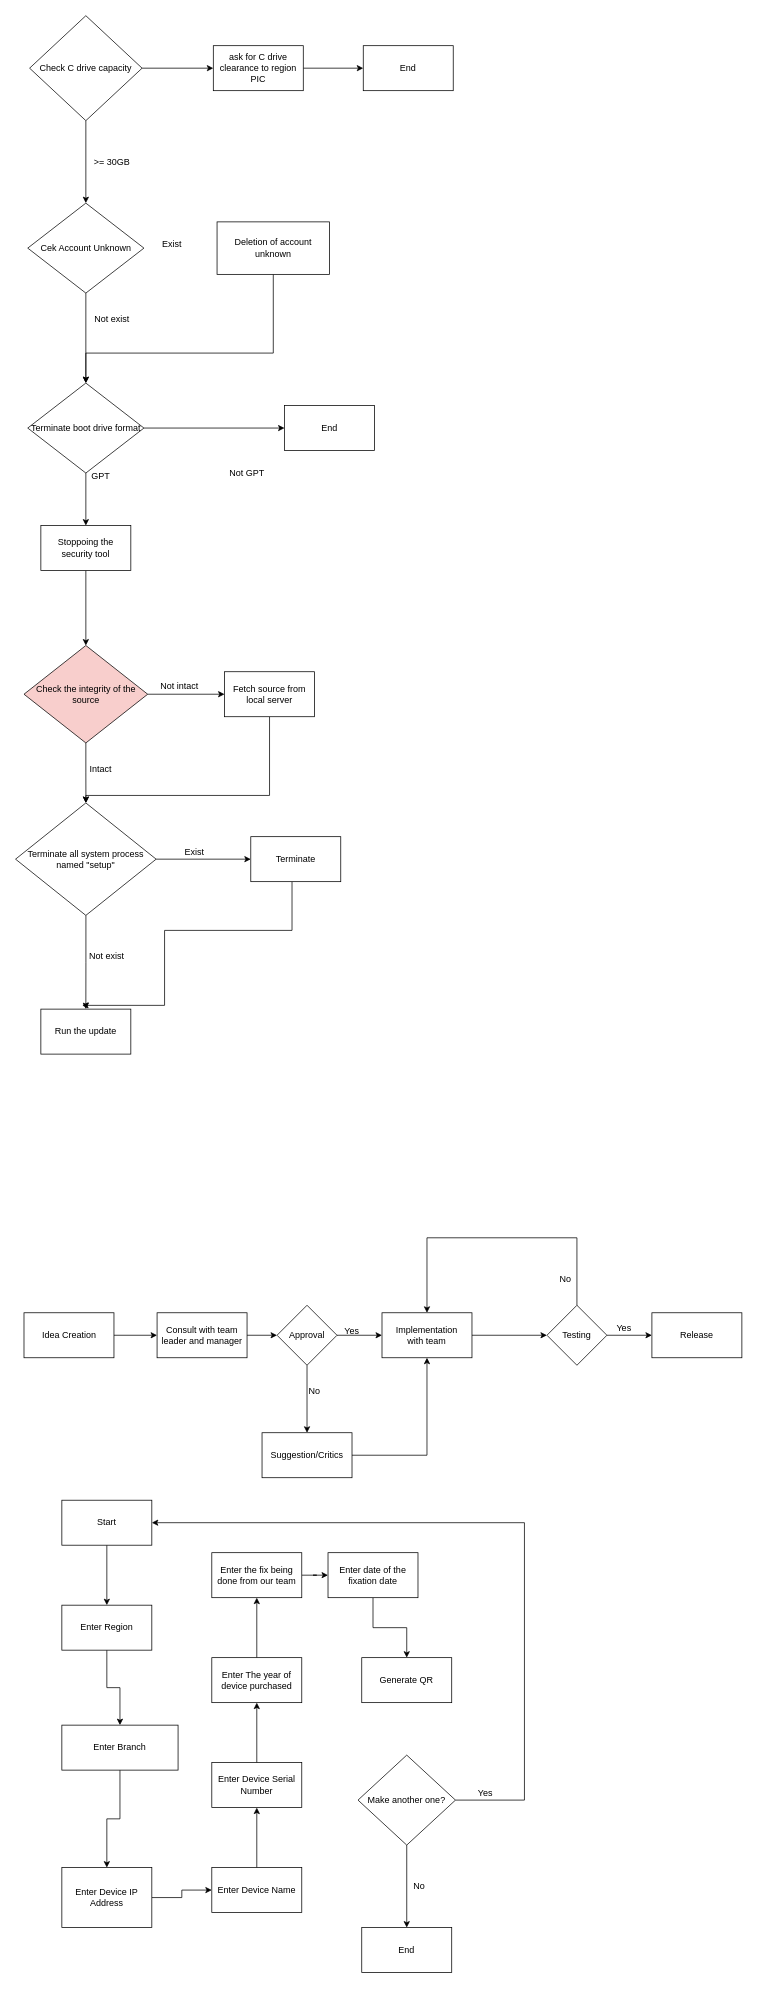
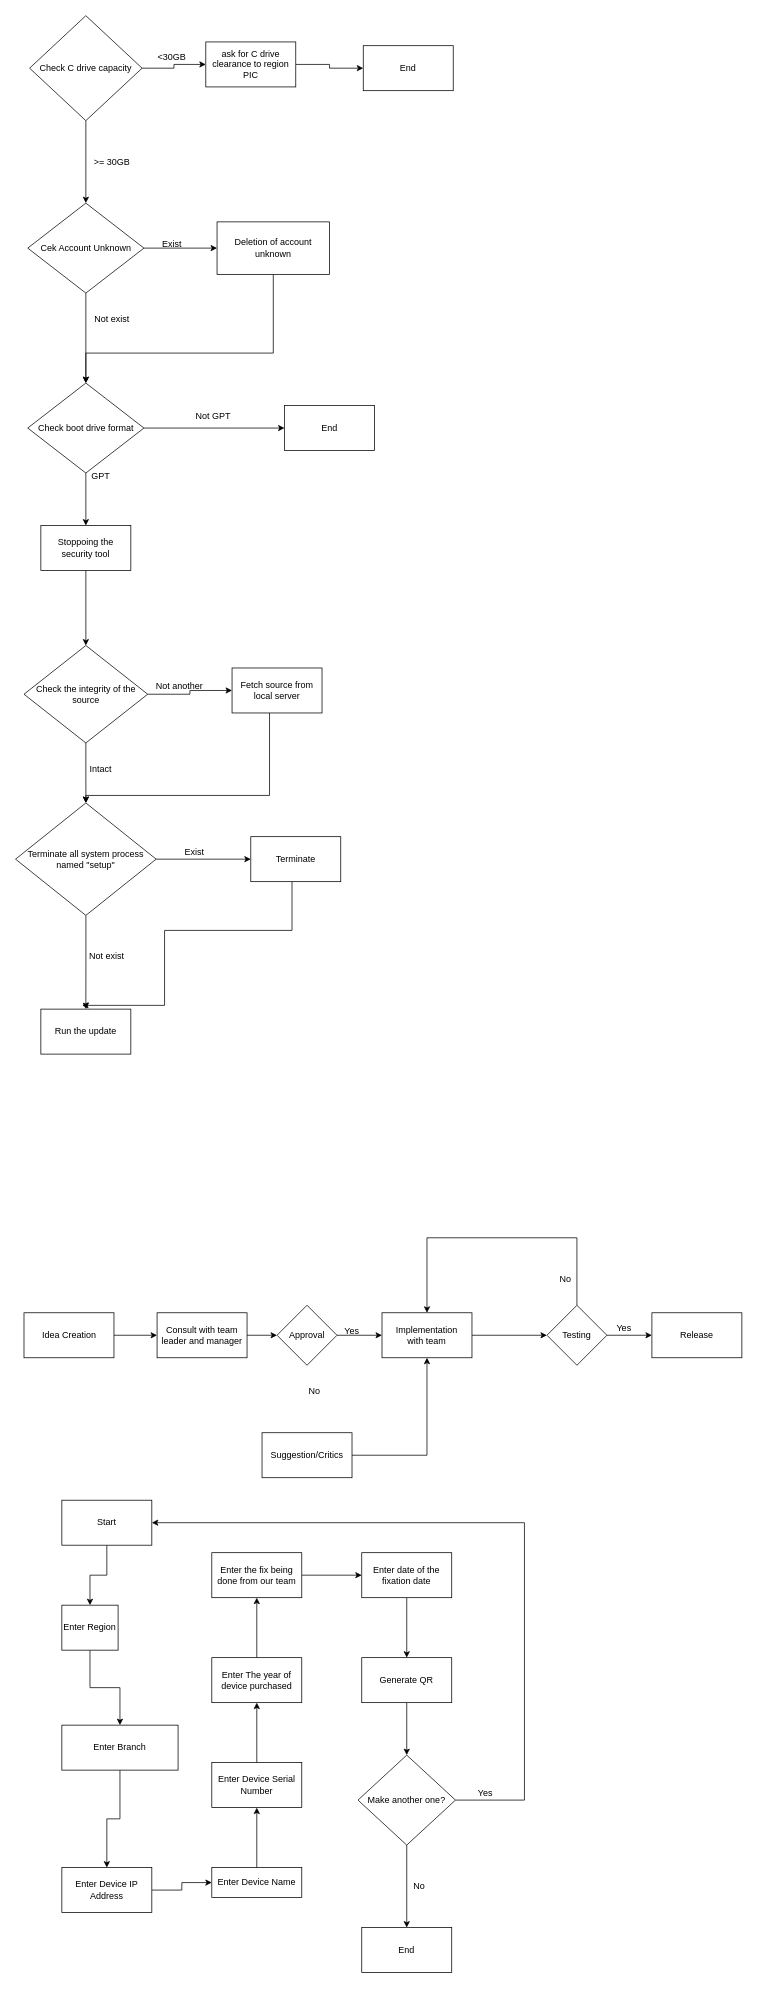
none -> (172, 57)
(258, 68) -> (251, 64)
none -> (210, 248)
(86, 428) -> (86, 428)
(247, 473) -> (213, 417)
(180, 687) -> (180, 687)
(86, 694) -> (86, 694)
(270, 694) -> (277, 690)
(307, 1426) -> none
(373, 1575) -> (407, 1575)
(107, 1628) -> (90, 1628)
none -> (407, 1726)
(257, 1890) -> (257, 1883)
(107, 1898) -> (107, 1890)
